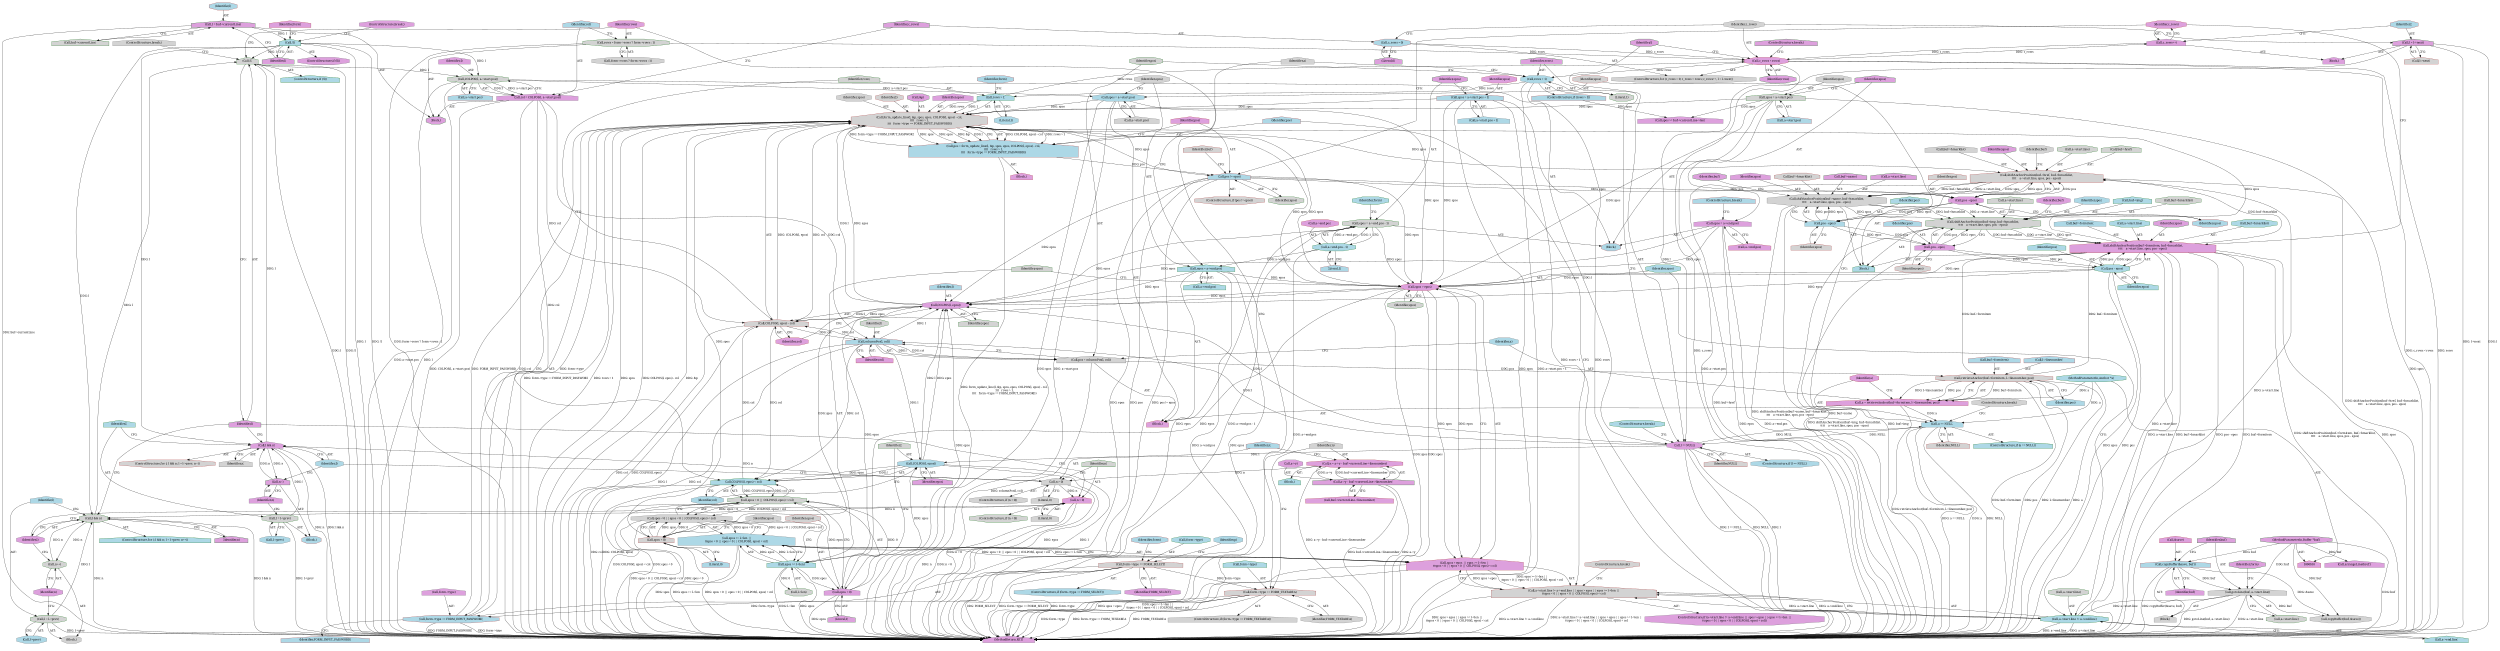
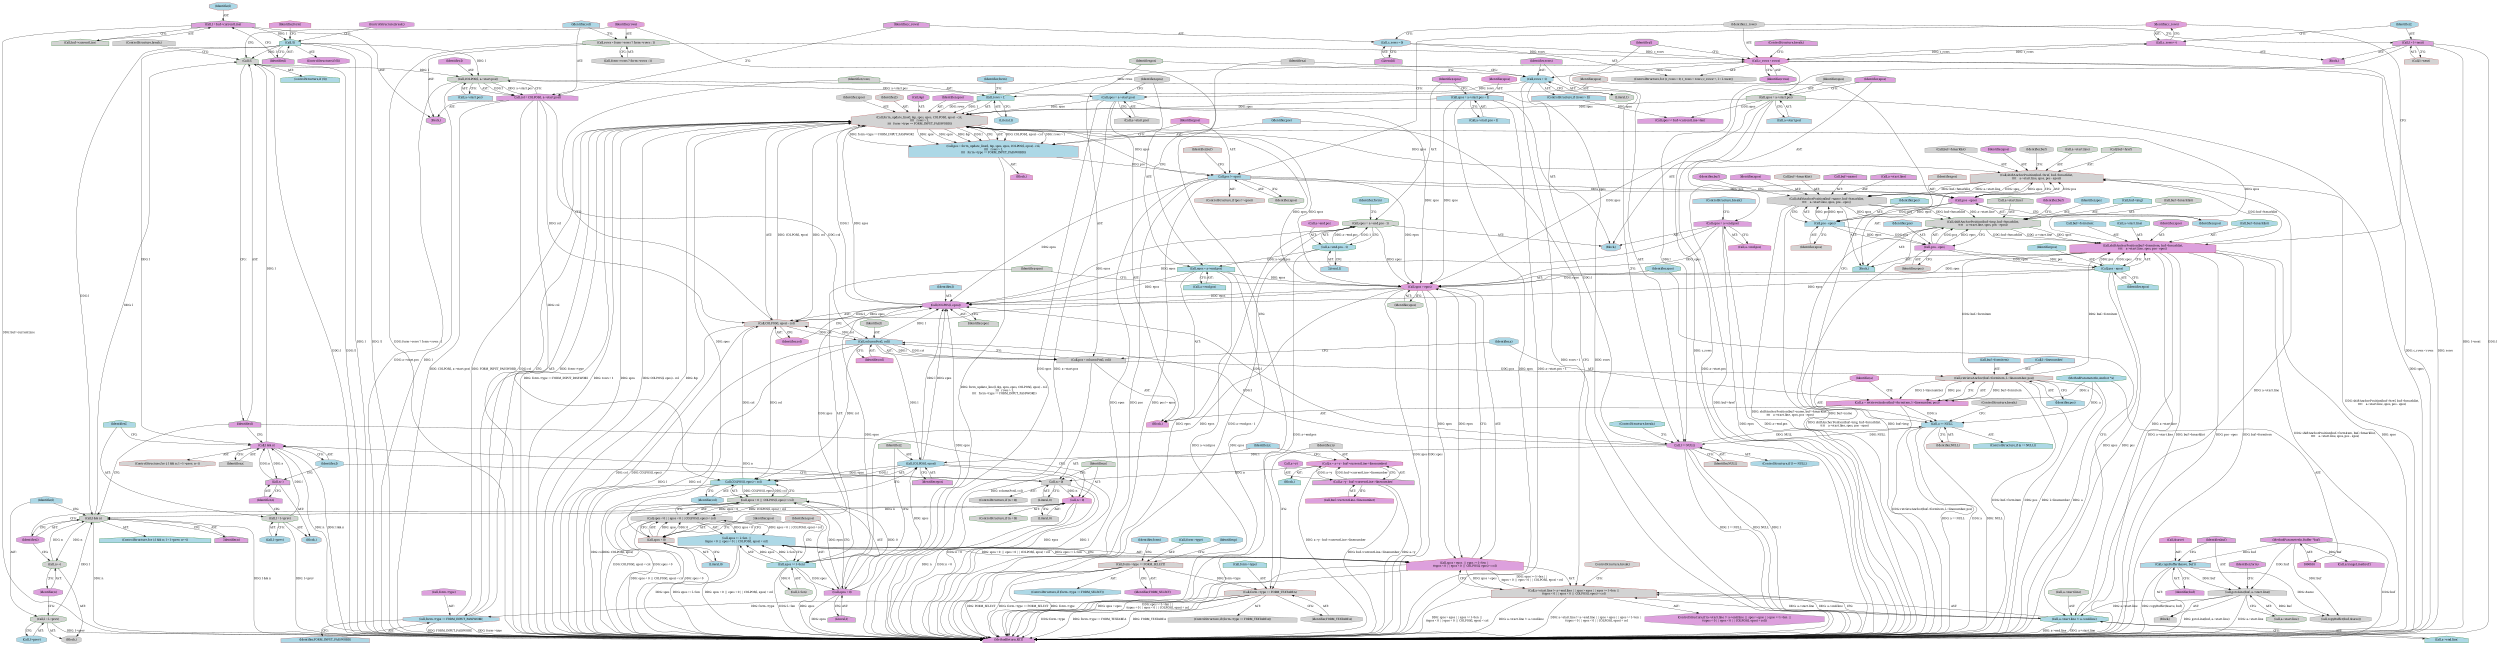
(2298, 553) -> (2306, 553)
(852, 600) -> (382, 630)
